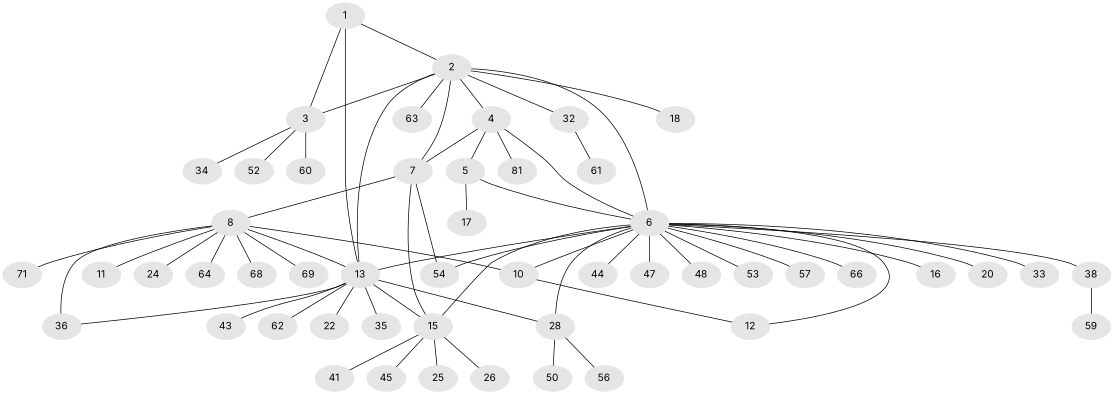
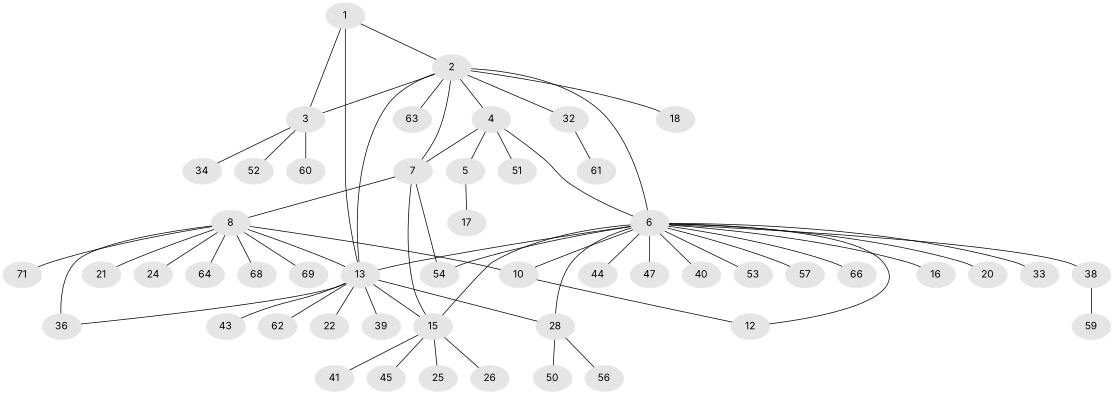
(517, 171) -> (517, 171)
(555, 203) -> none
(101, 275) -> (101, 275)
(701, 275) -> (701, 275)
(381, 327) -> (381, 327)
